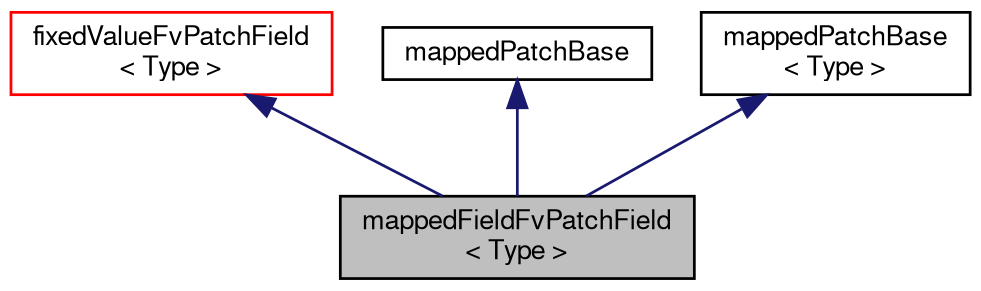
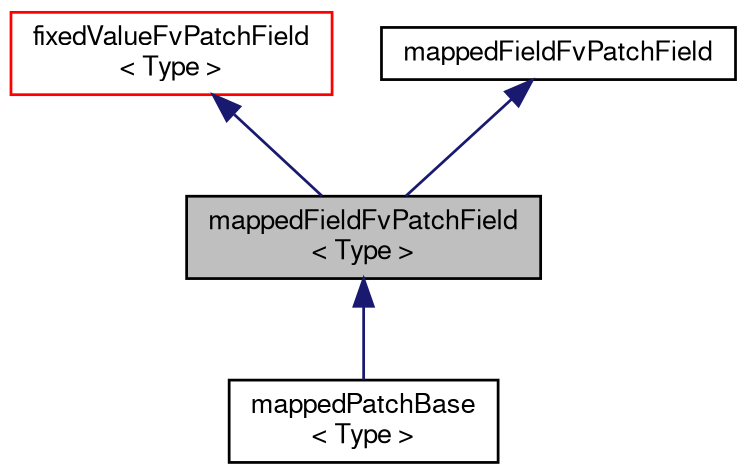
(517, 54) -> (558, 54)
(664, 152) -> (364, 343)
